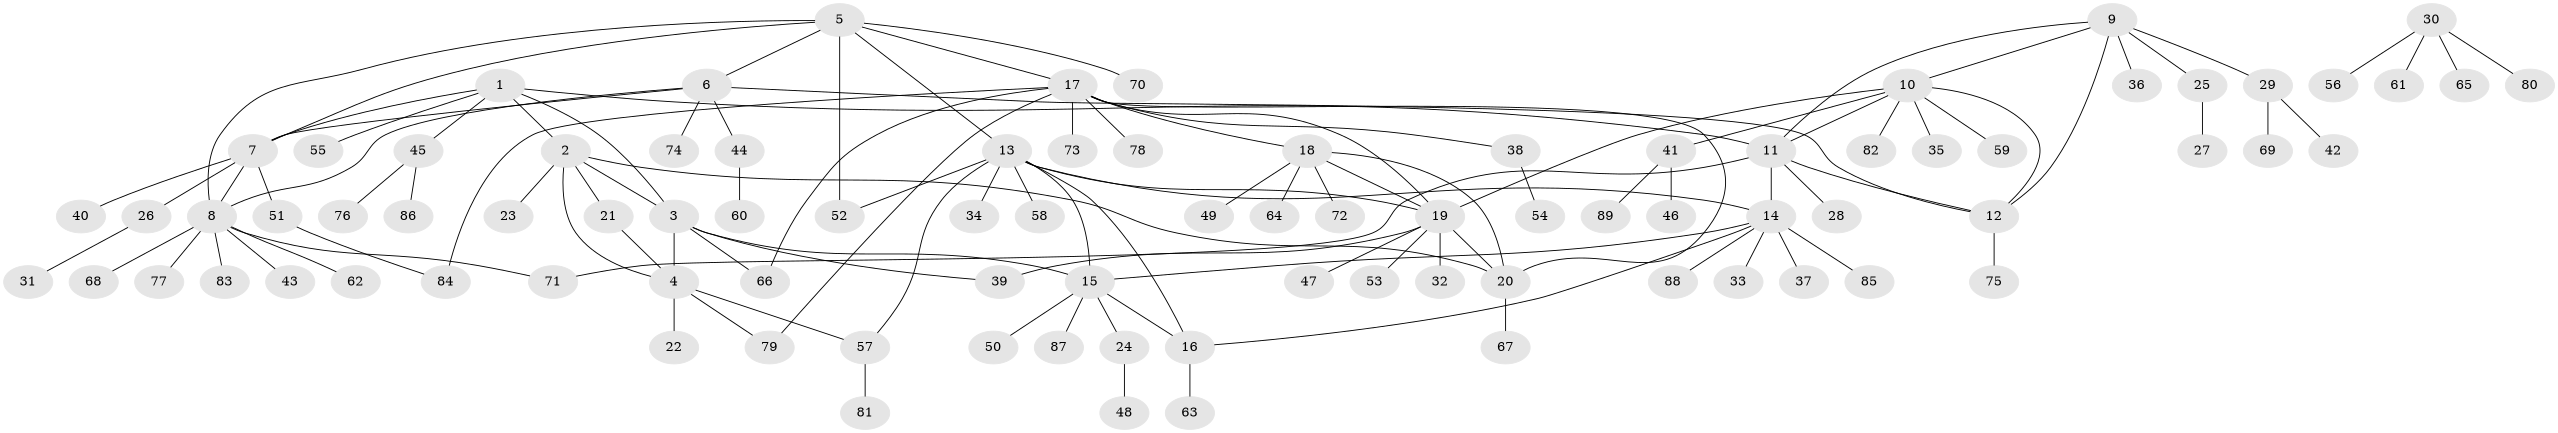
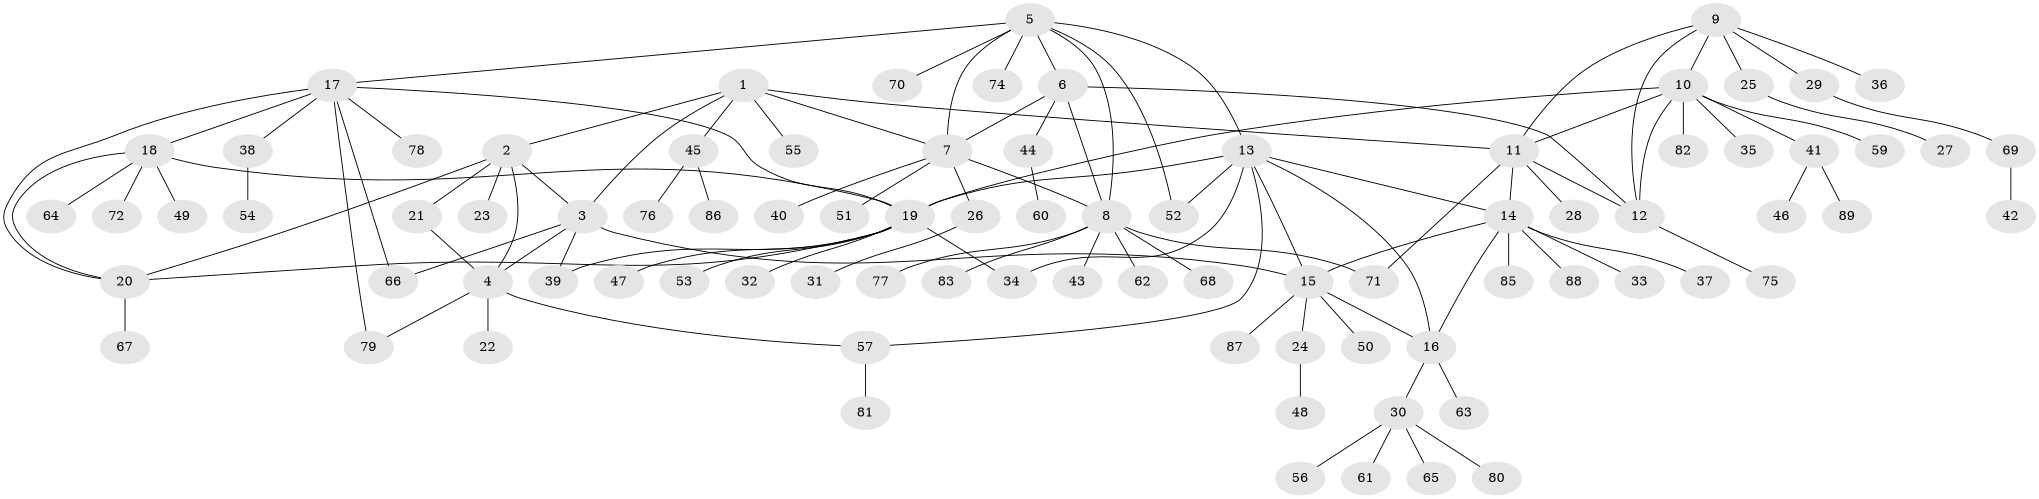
(690, 118) -> (1014, 53)
(2301, 118) -> (2011, 184)
(1073, 151) -> none
(1040, 217) -> none
none -> (959, 248)
(446, 282) -> none
none -> (1415, 380)
